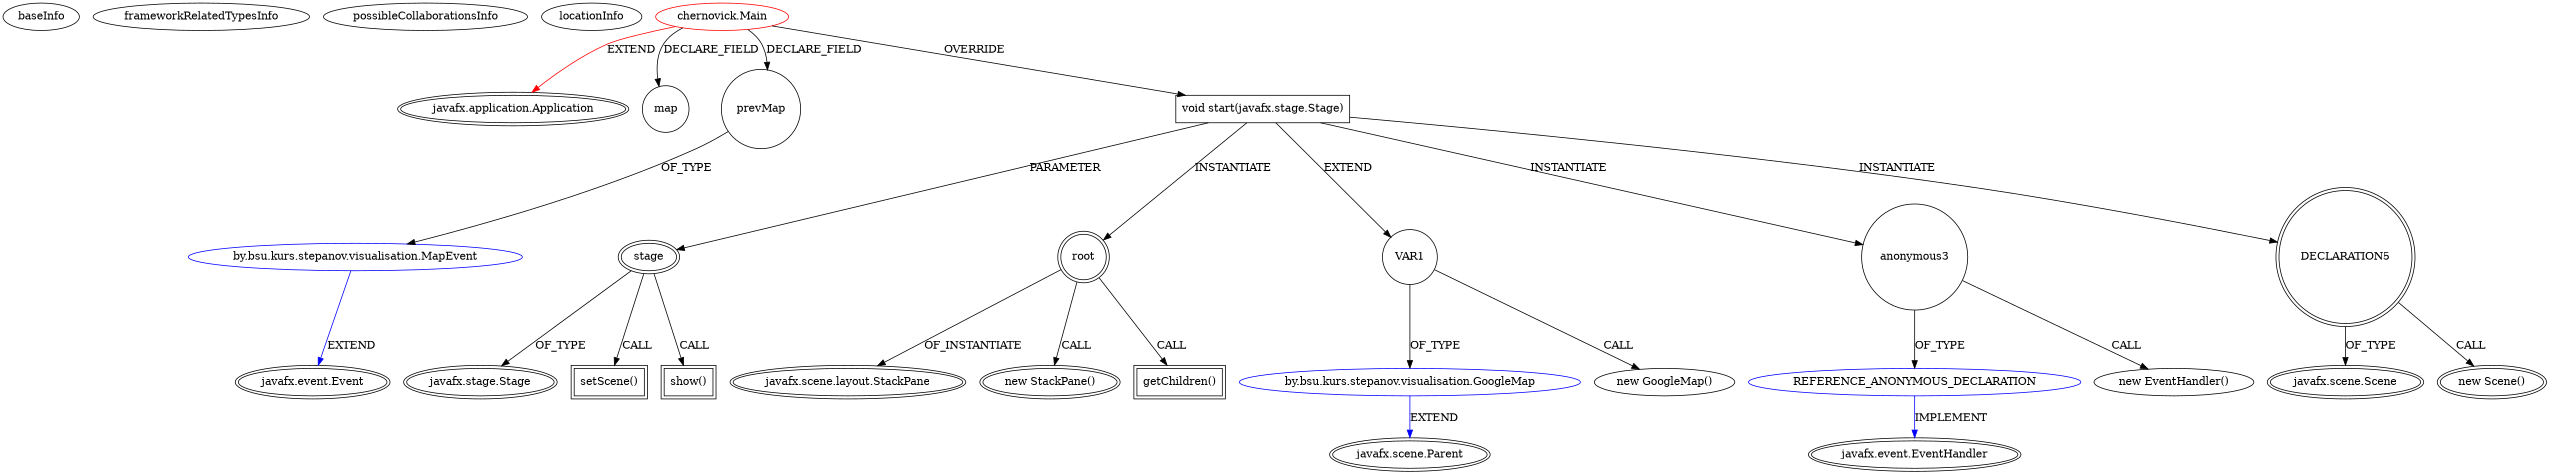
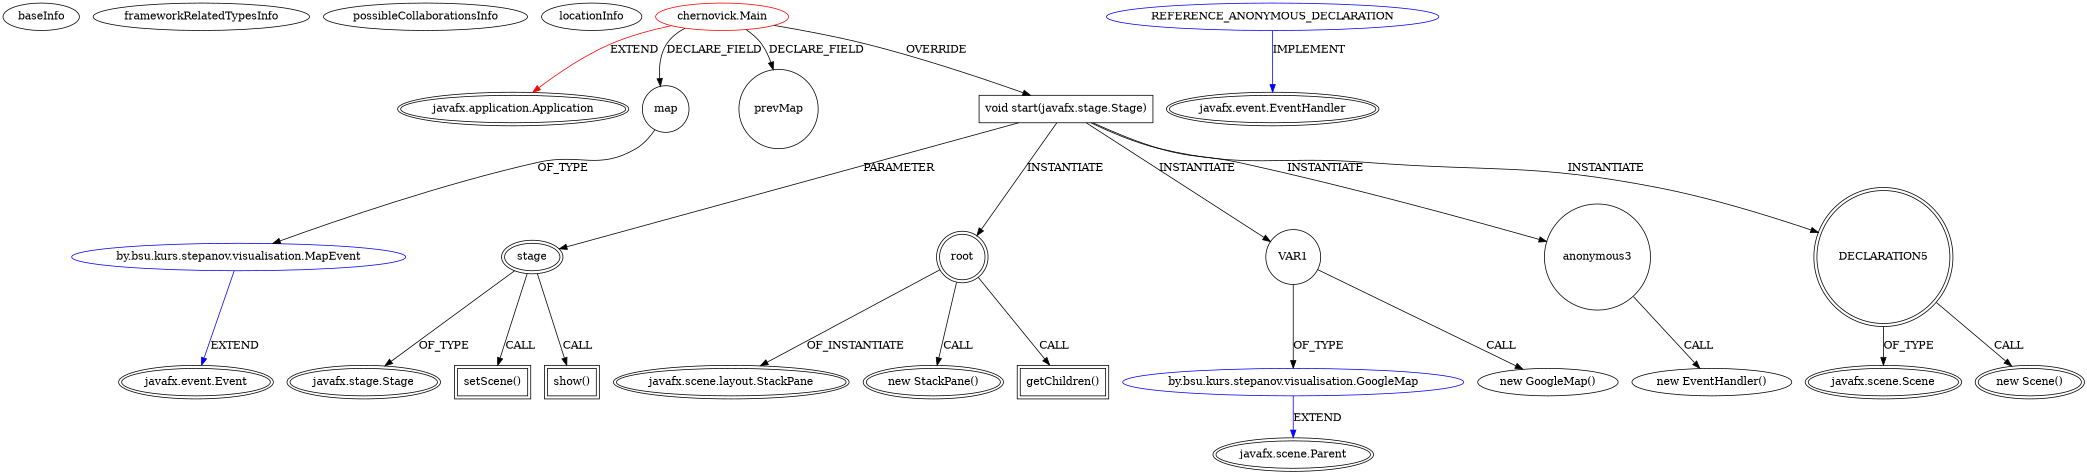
(1348, 168) -> (1197, 168)
(575, 195) -> (469, 180)
(1915, 335) -> none
